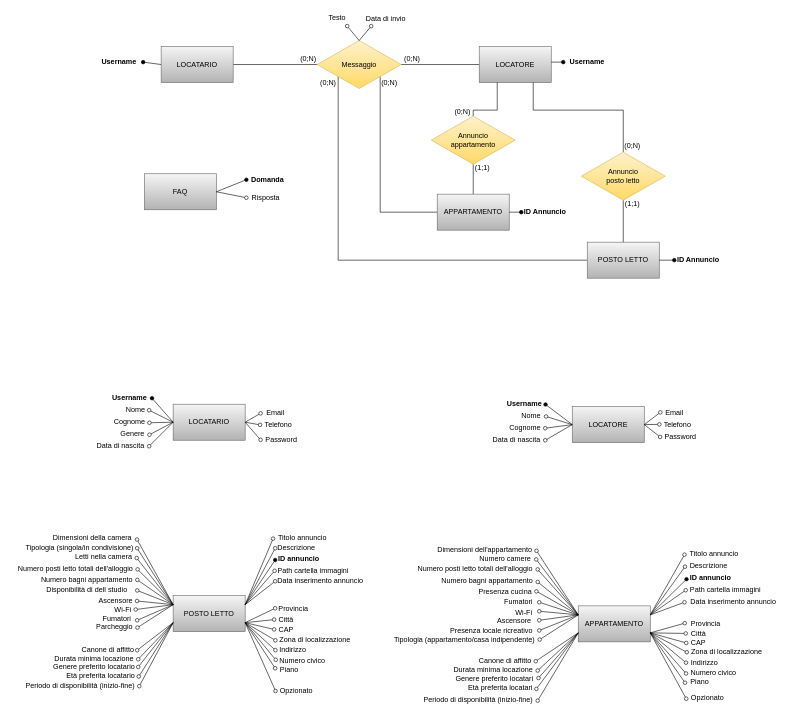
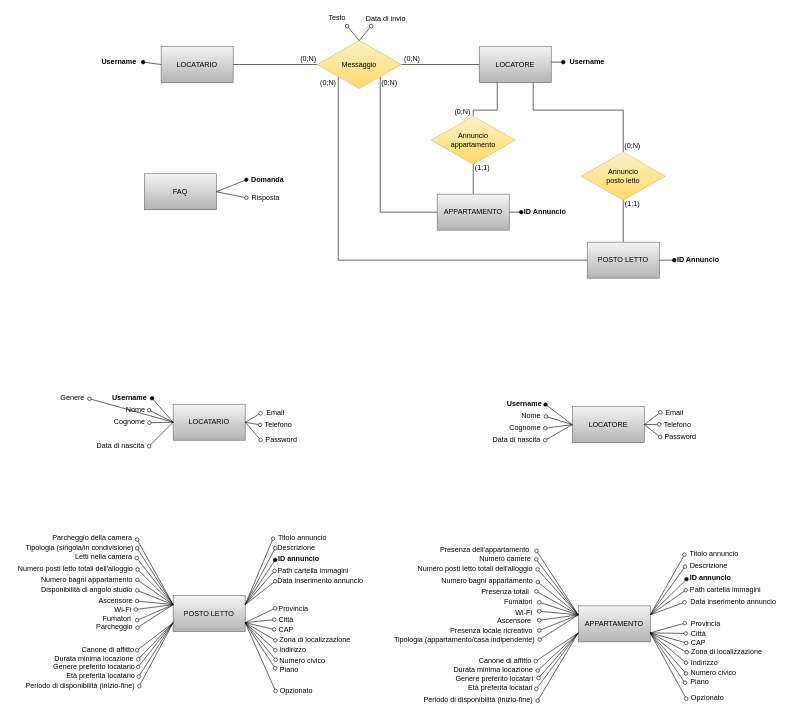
(132, 434) -> (72, 398)
(92, 538) -> (92, 538)
(485, 550) -> (485, 550)
(87, 590) -> (87, 590)
(505, 591) -> (505, 591)
